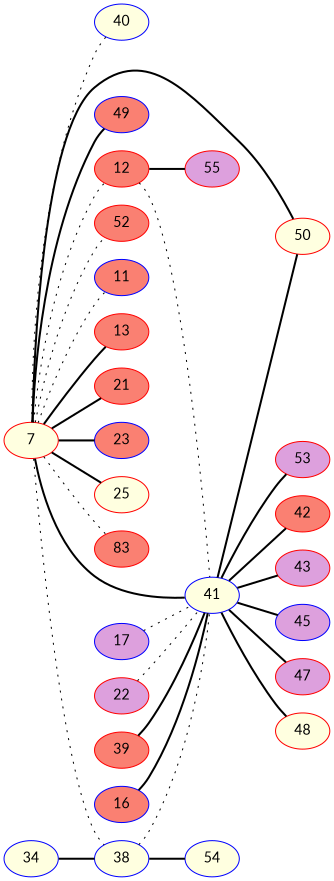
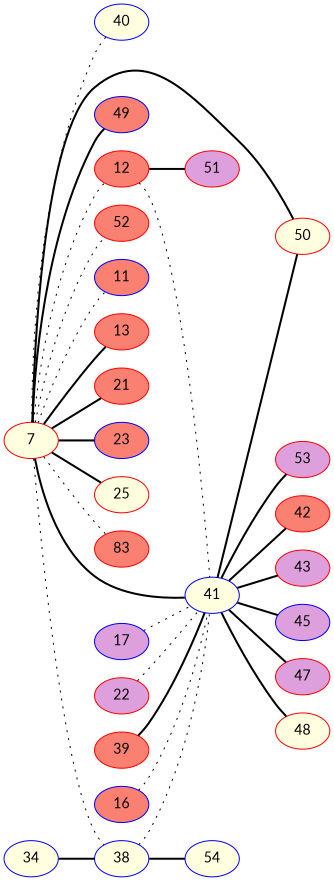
(212, 169) -> (212, 169)
(182, 705) -> (182, 705)
